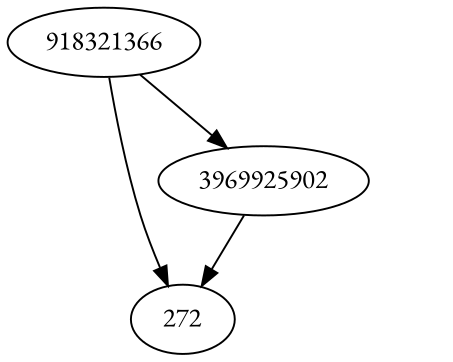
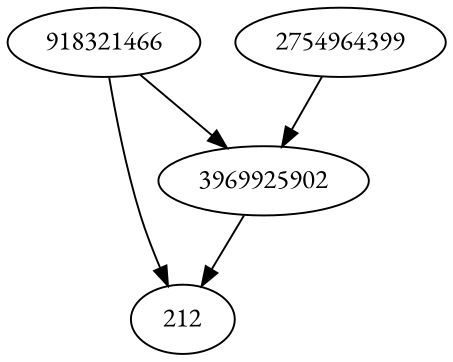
(104, 42) -> (104, 42)
none -> (341, 42)
(183, 319) -> (183, 319)
